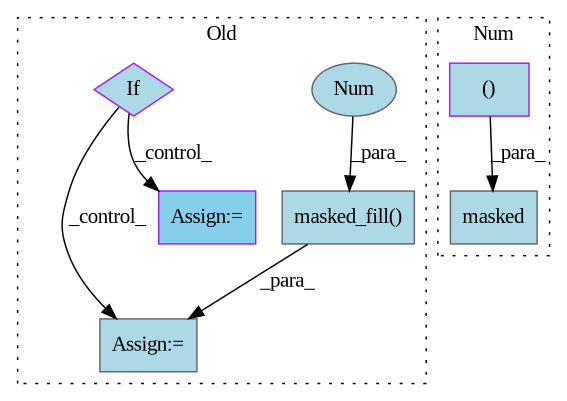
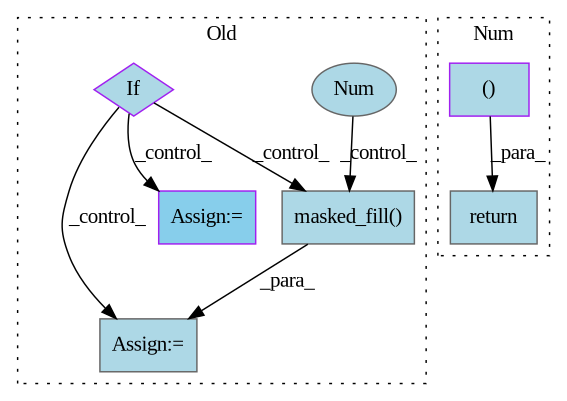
none -> (223, 143)
(378, 154) -> (378, 154)
(494, 217) -> (494, 217)
